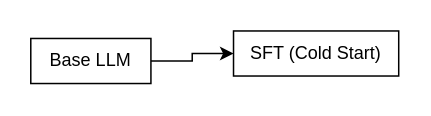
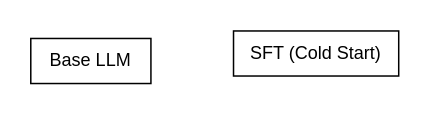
(190, 61) -> none
